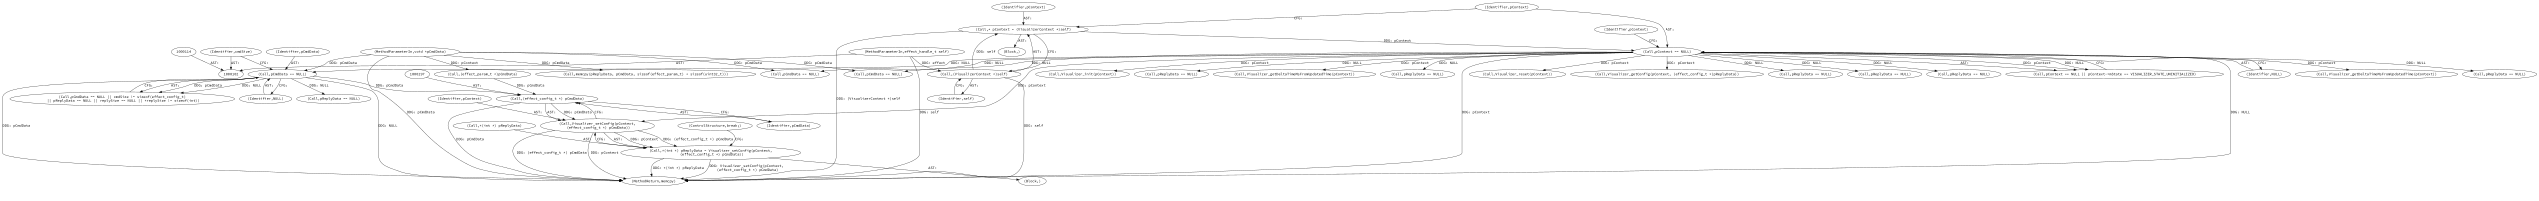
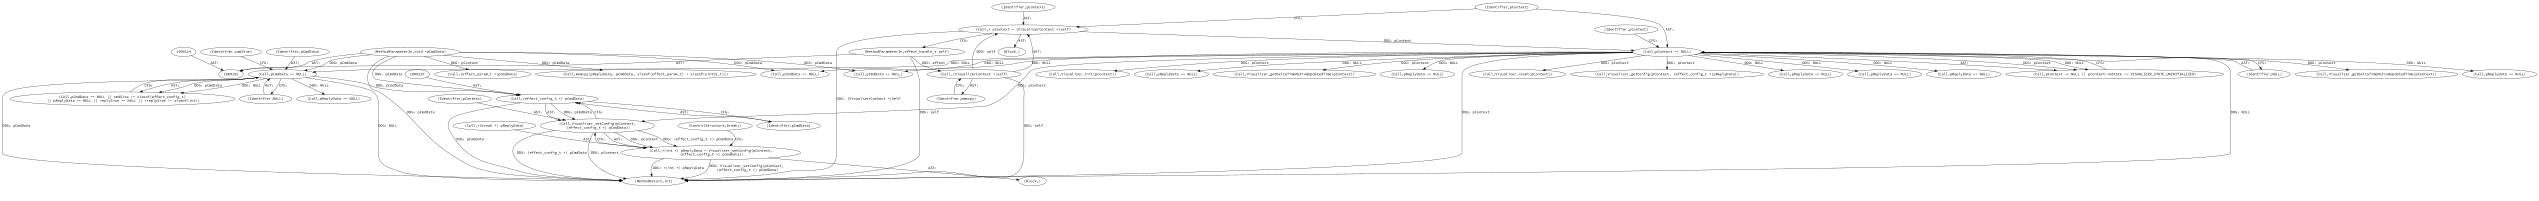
(231, 62) -> (303, 65)
(1043, 63) -> (958, 39)
(514, 86) -> (427, 86)
(956, 99) -> (956, 99)
(494, 126) -> (494, 126)
(654, 181) -> (654, 181)
